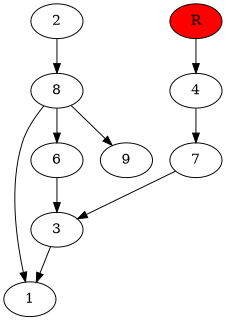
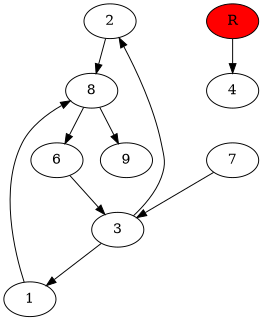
(196, 121) -> none
none -> (159, 133)
(15, 186) -> (11, 185)
